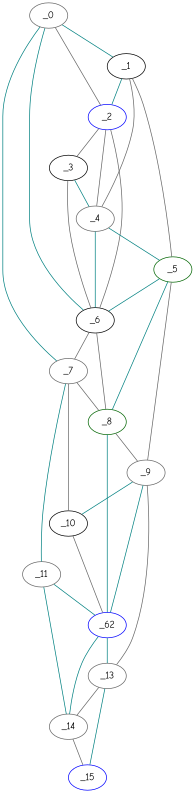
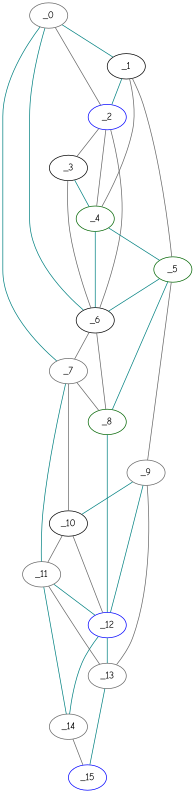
(95, 219) -> (95, 219)
(127, 447) -> none
none -> (55, 549)
(107, 625) -> (107, 625)
(88, 701) -> (74, 625)
